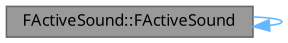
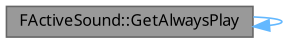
(130, 22) -> (130, 22)
